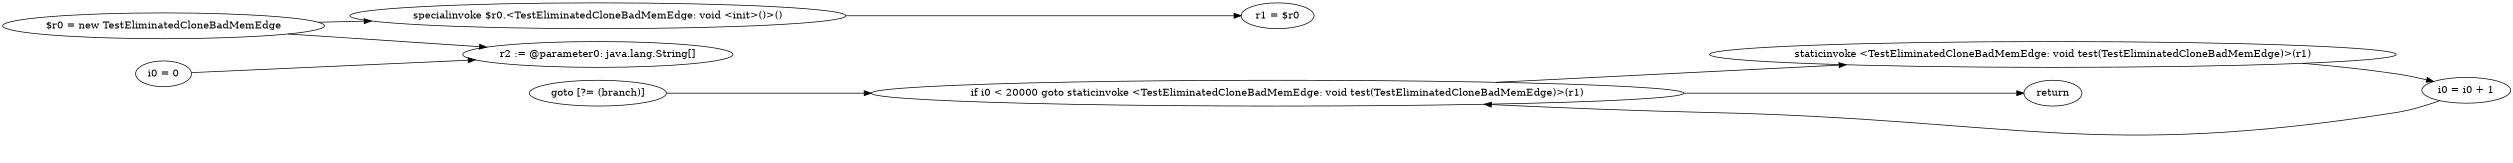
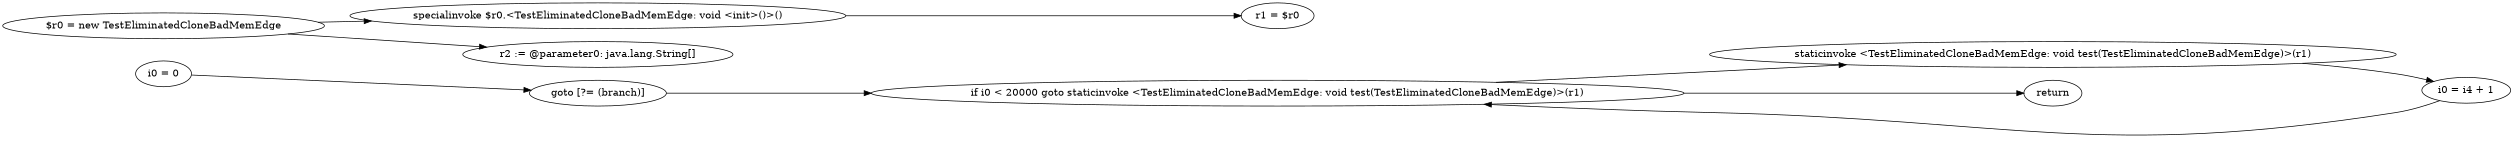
(330, 66) -> (358, 82)
(2466, 90) -> (2466, 90)
